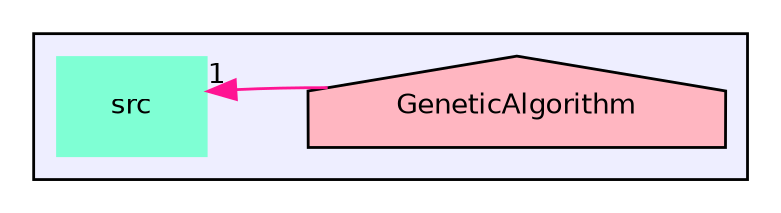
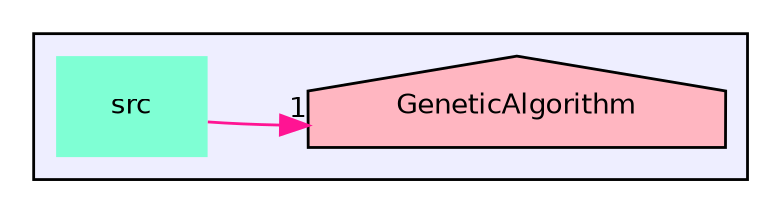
(282, 88) -> (244, 124)
